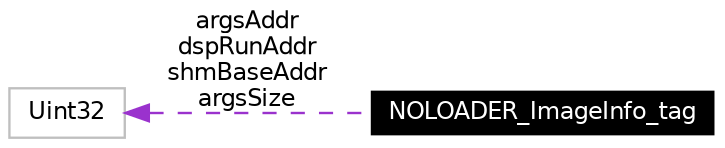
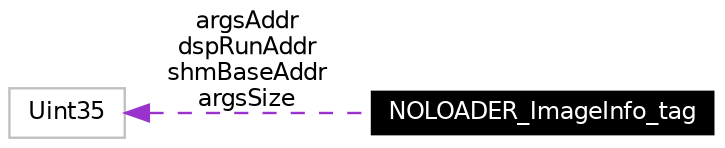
(67, 113) -> (67, 113)
